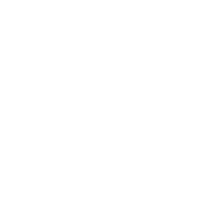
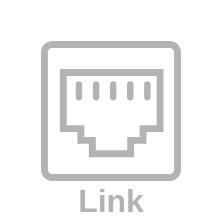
none -> (111, 111)
